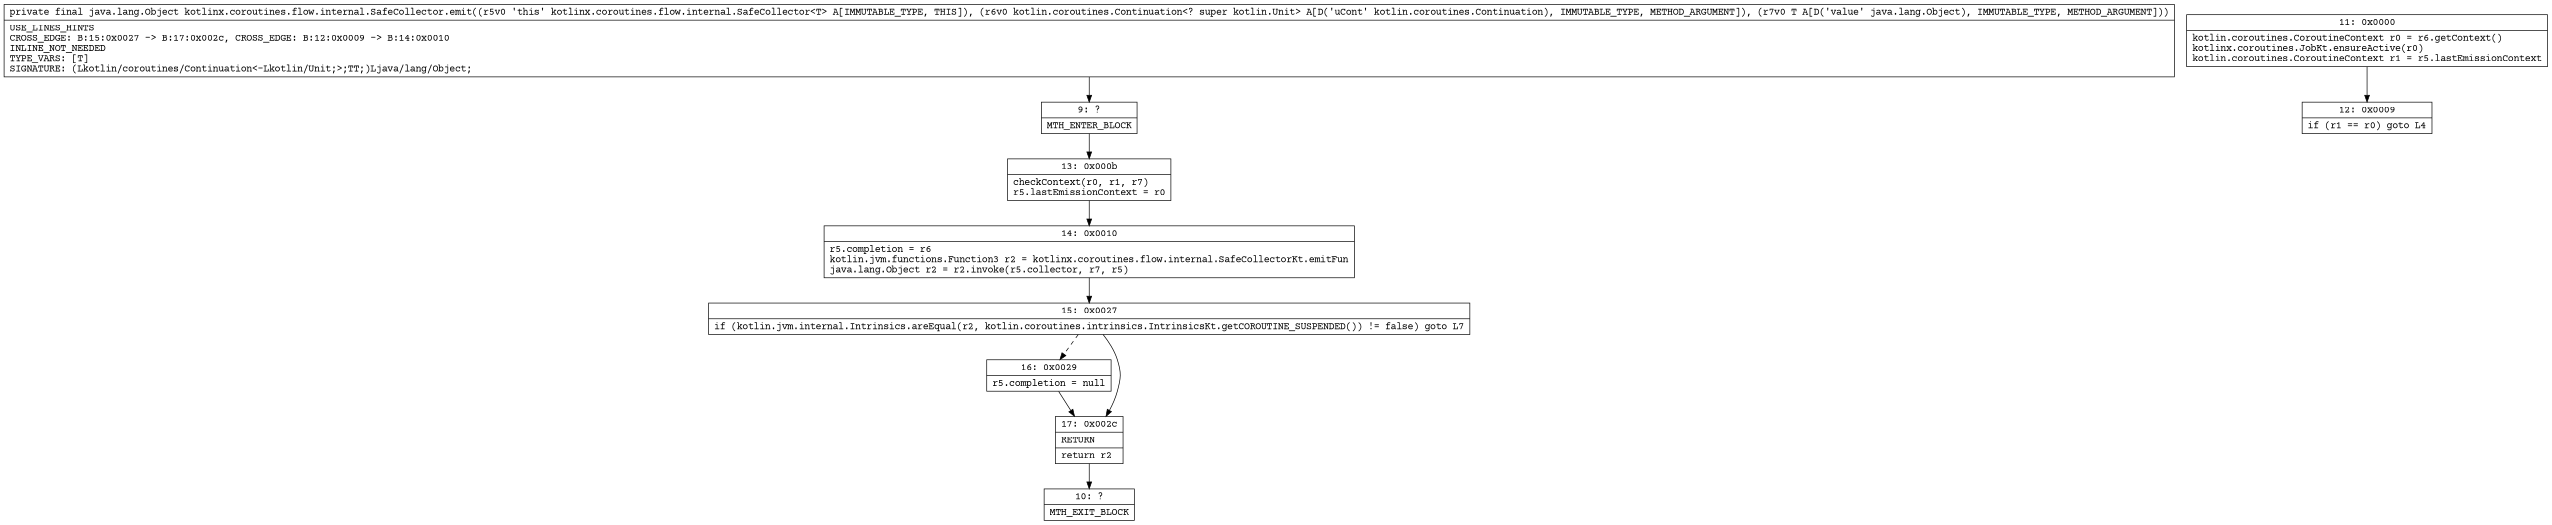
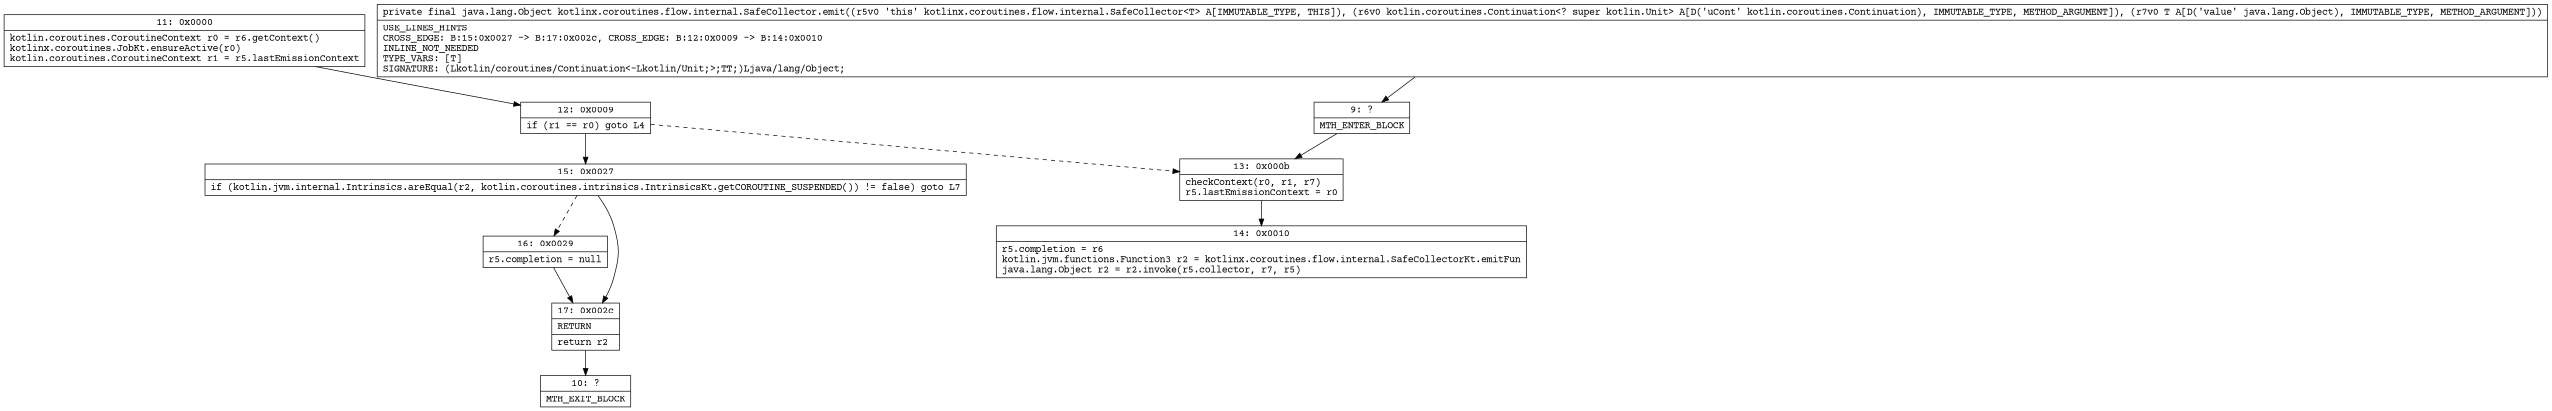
none -> (912, 148)
(1089, 287) -> (586, 145)
